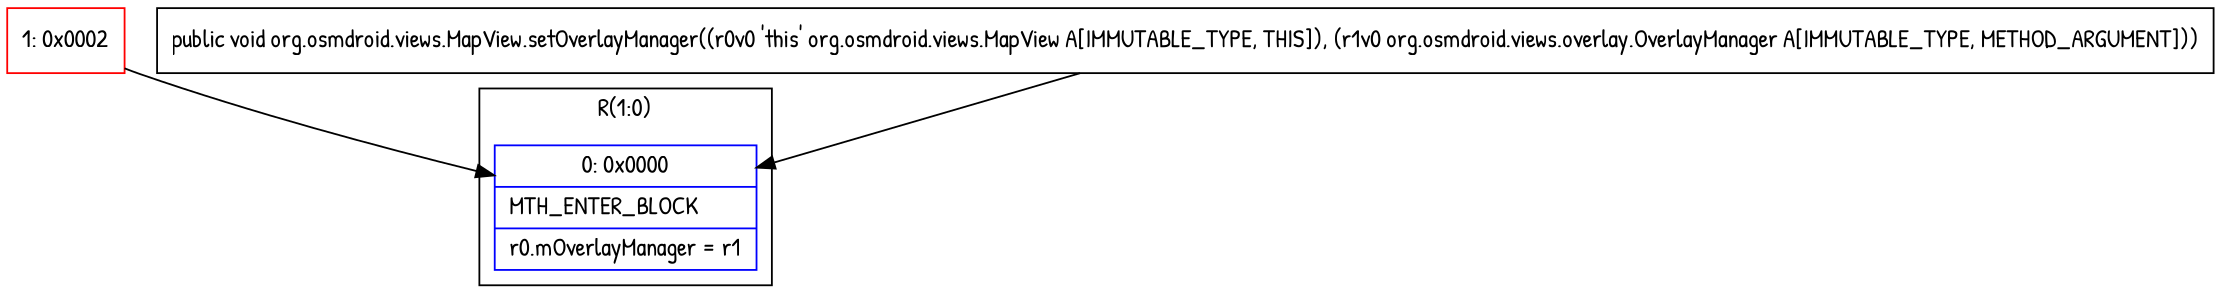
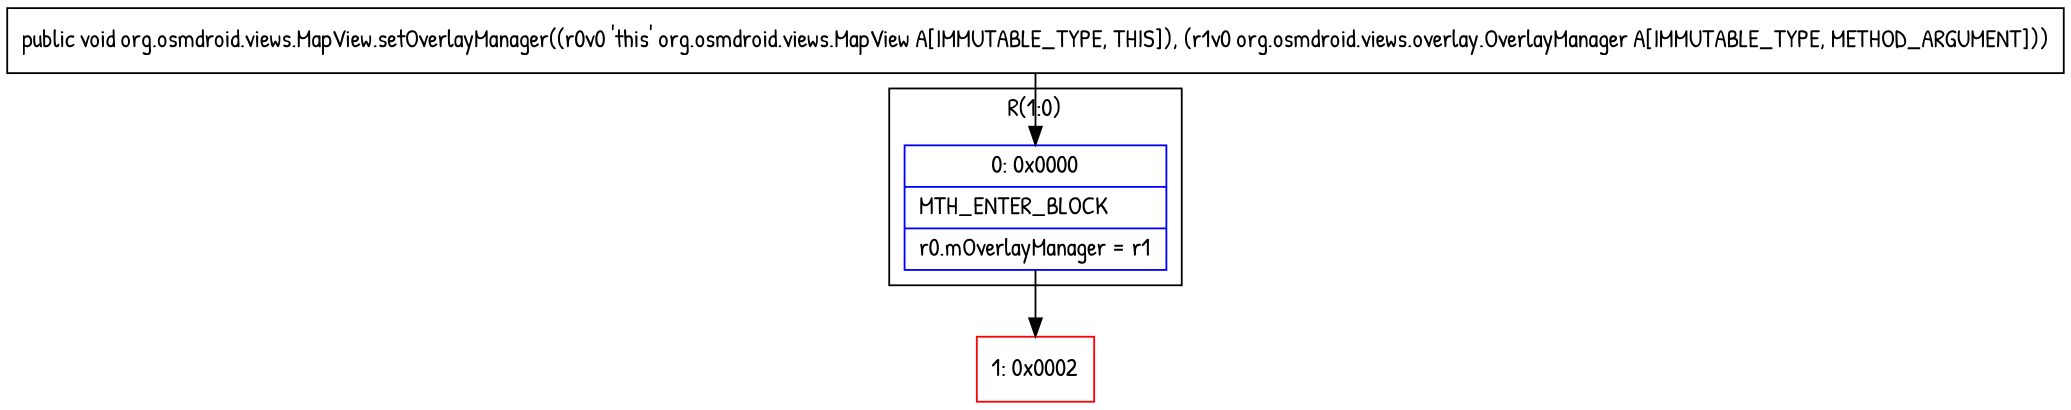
(299, 124) -> (1035, 297)
